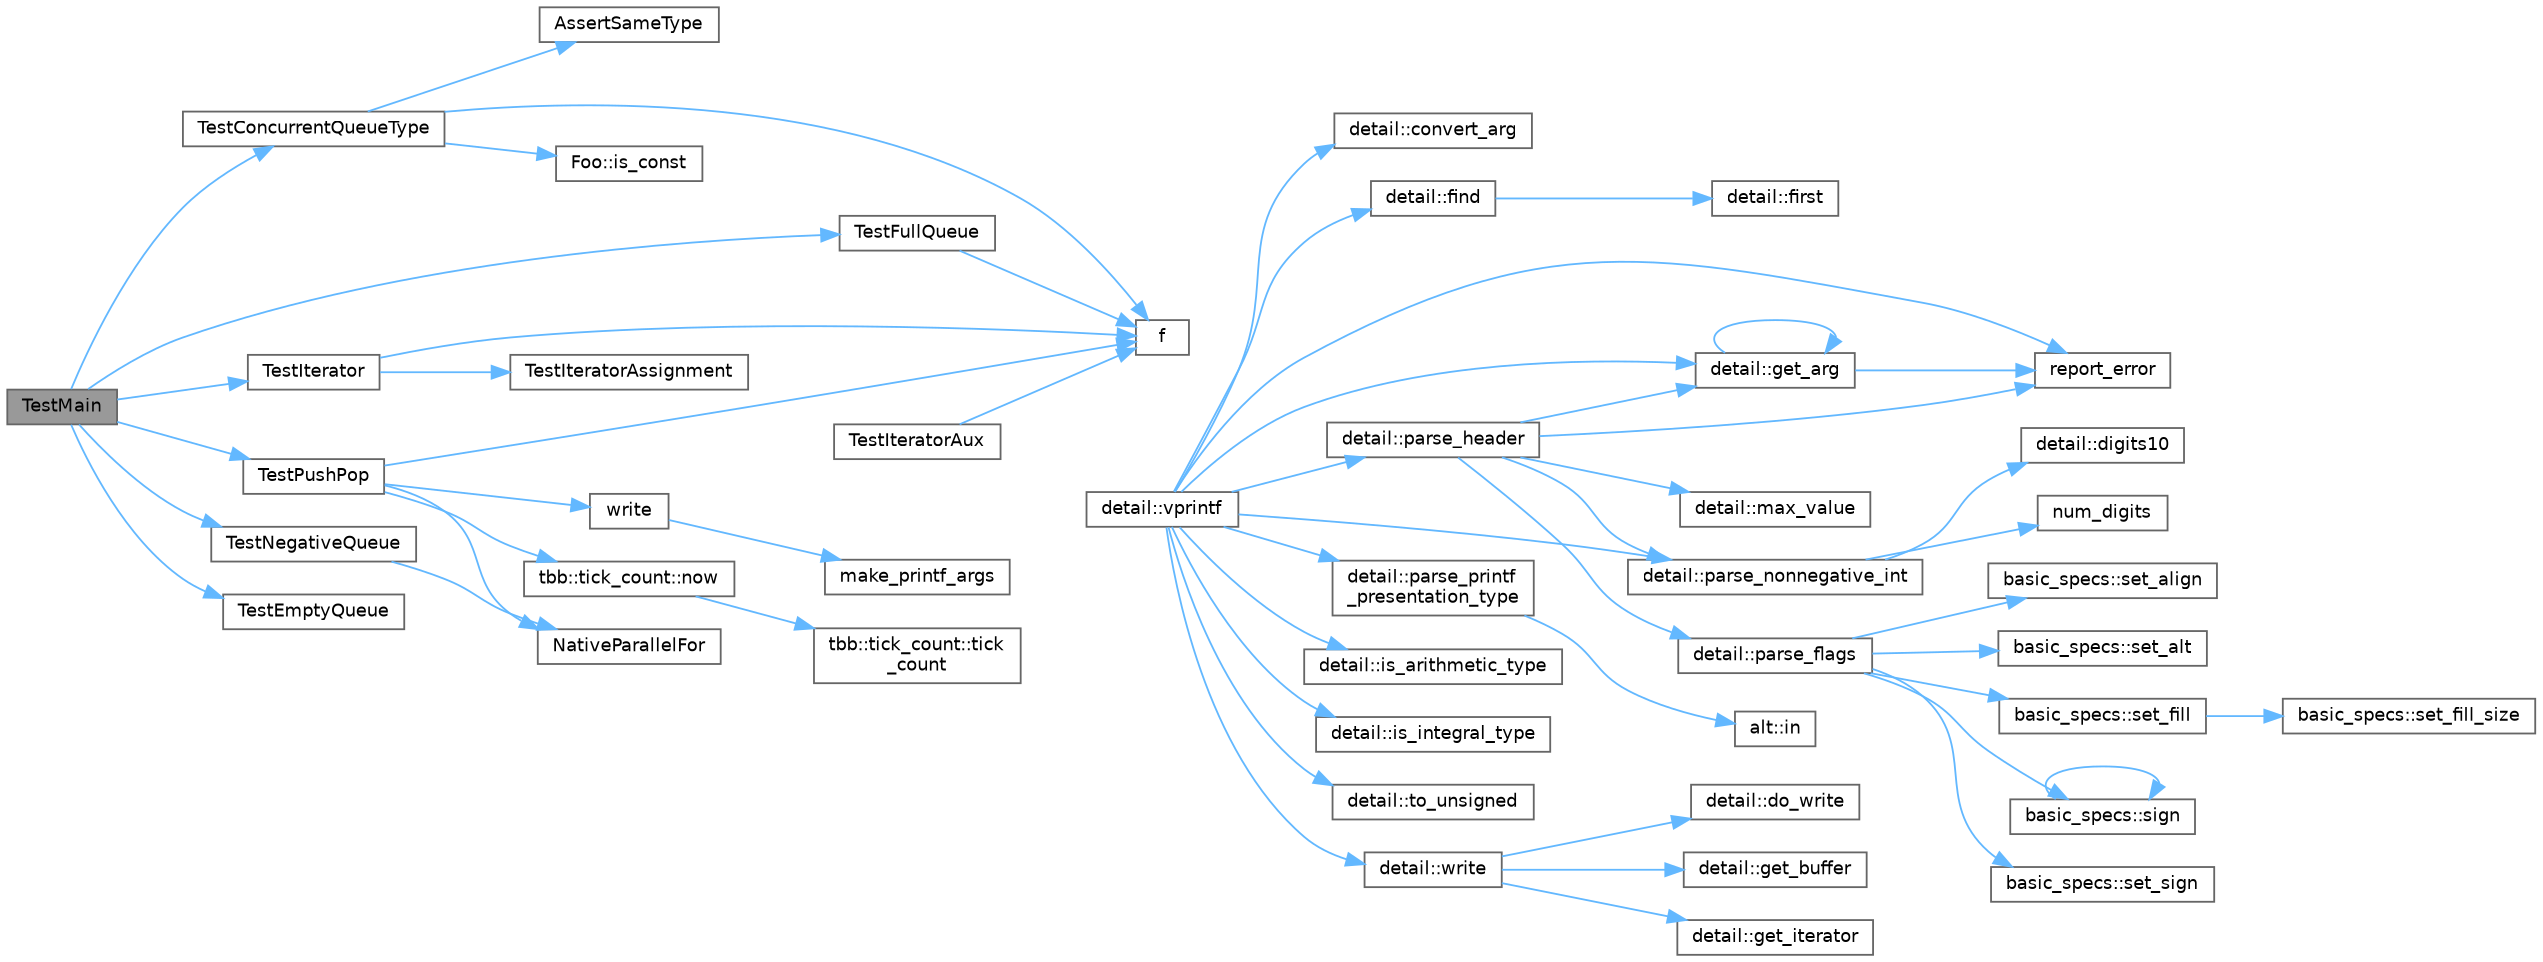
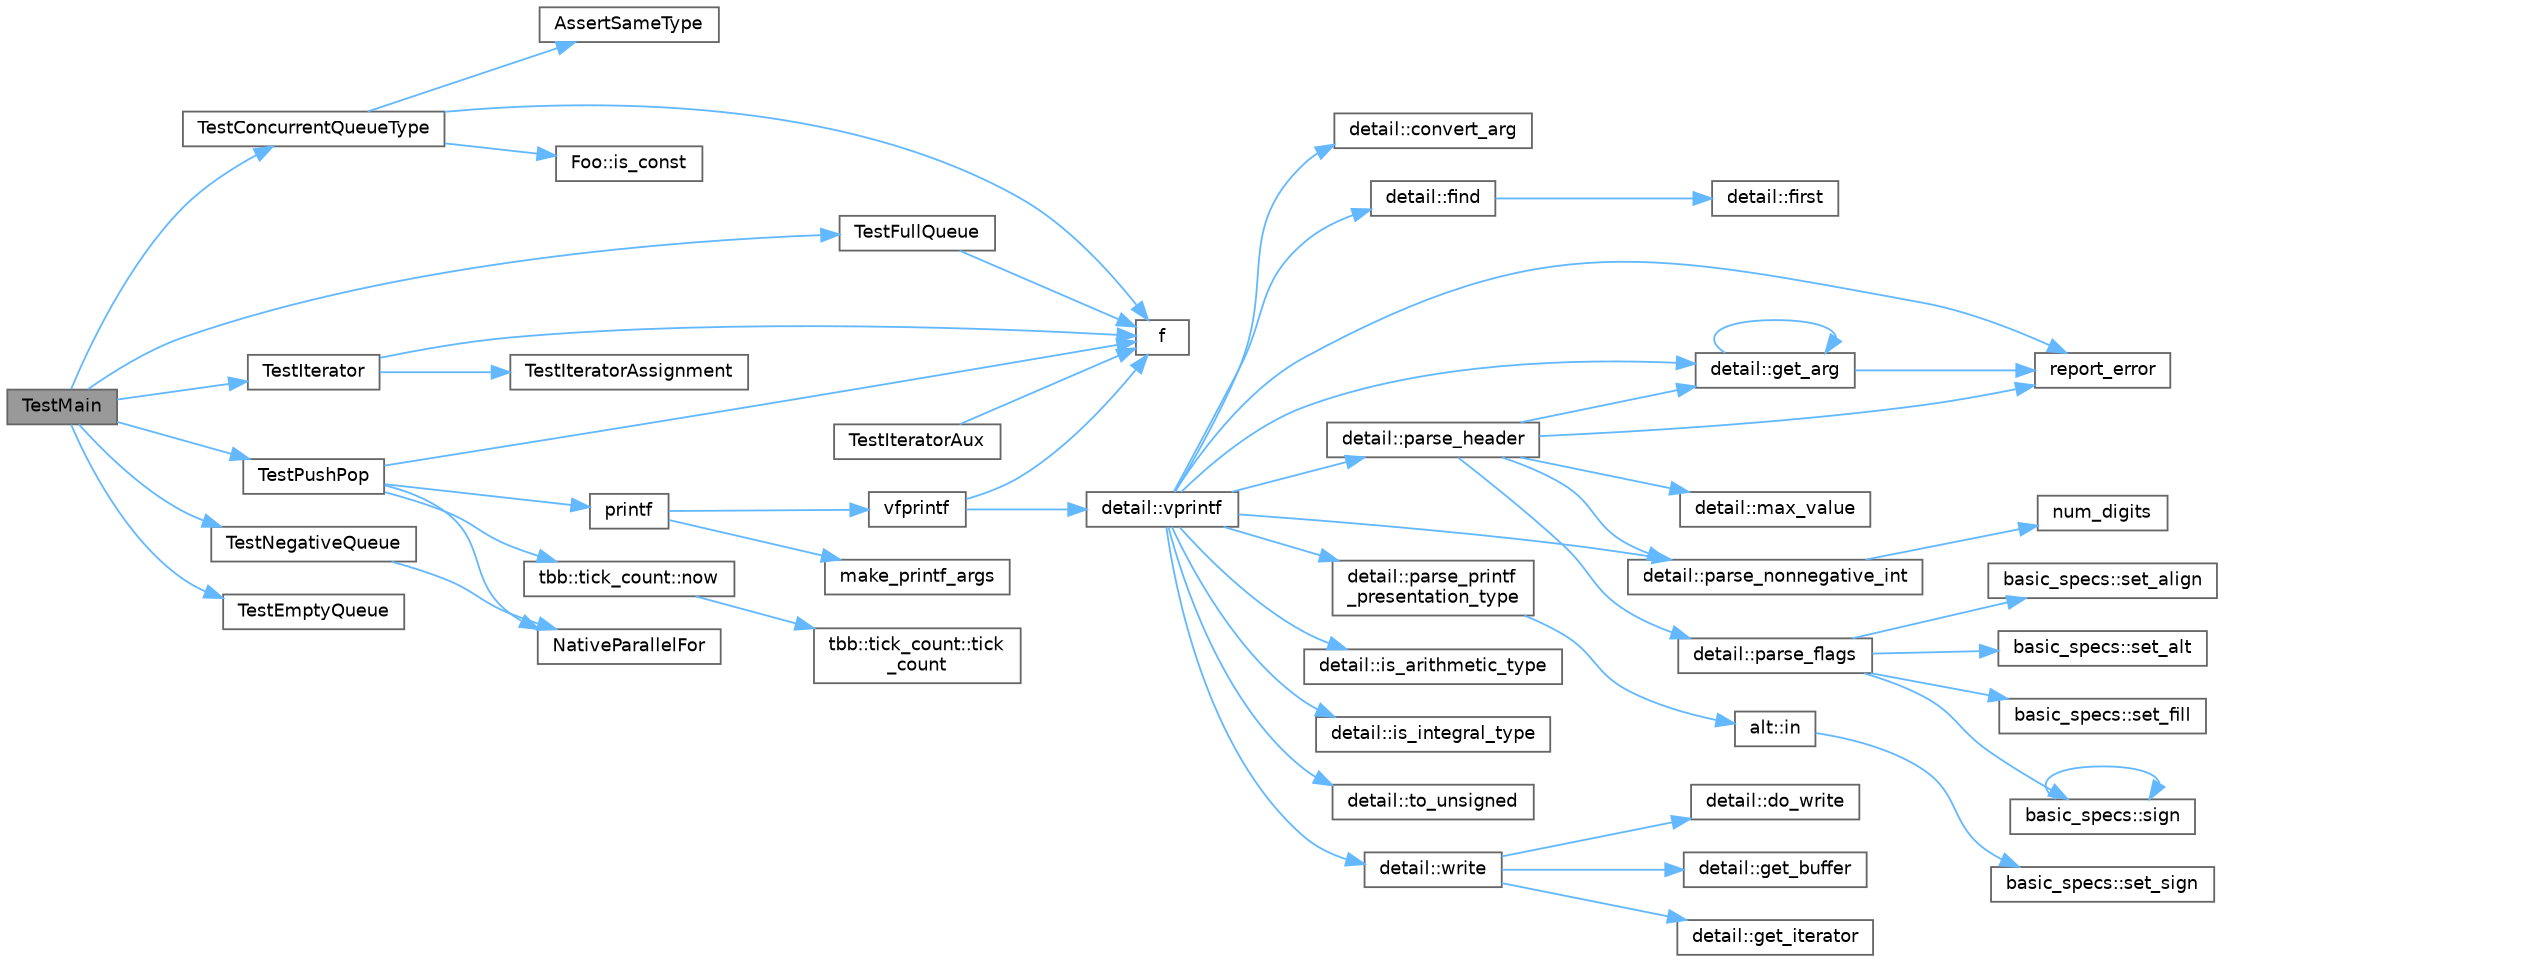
(2103, 445) -> none
none -> (917, 509)
(629, 511) -> (629, 511)
(2409, 716) -> none
(1952, 750) -> (1926, 772)
